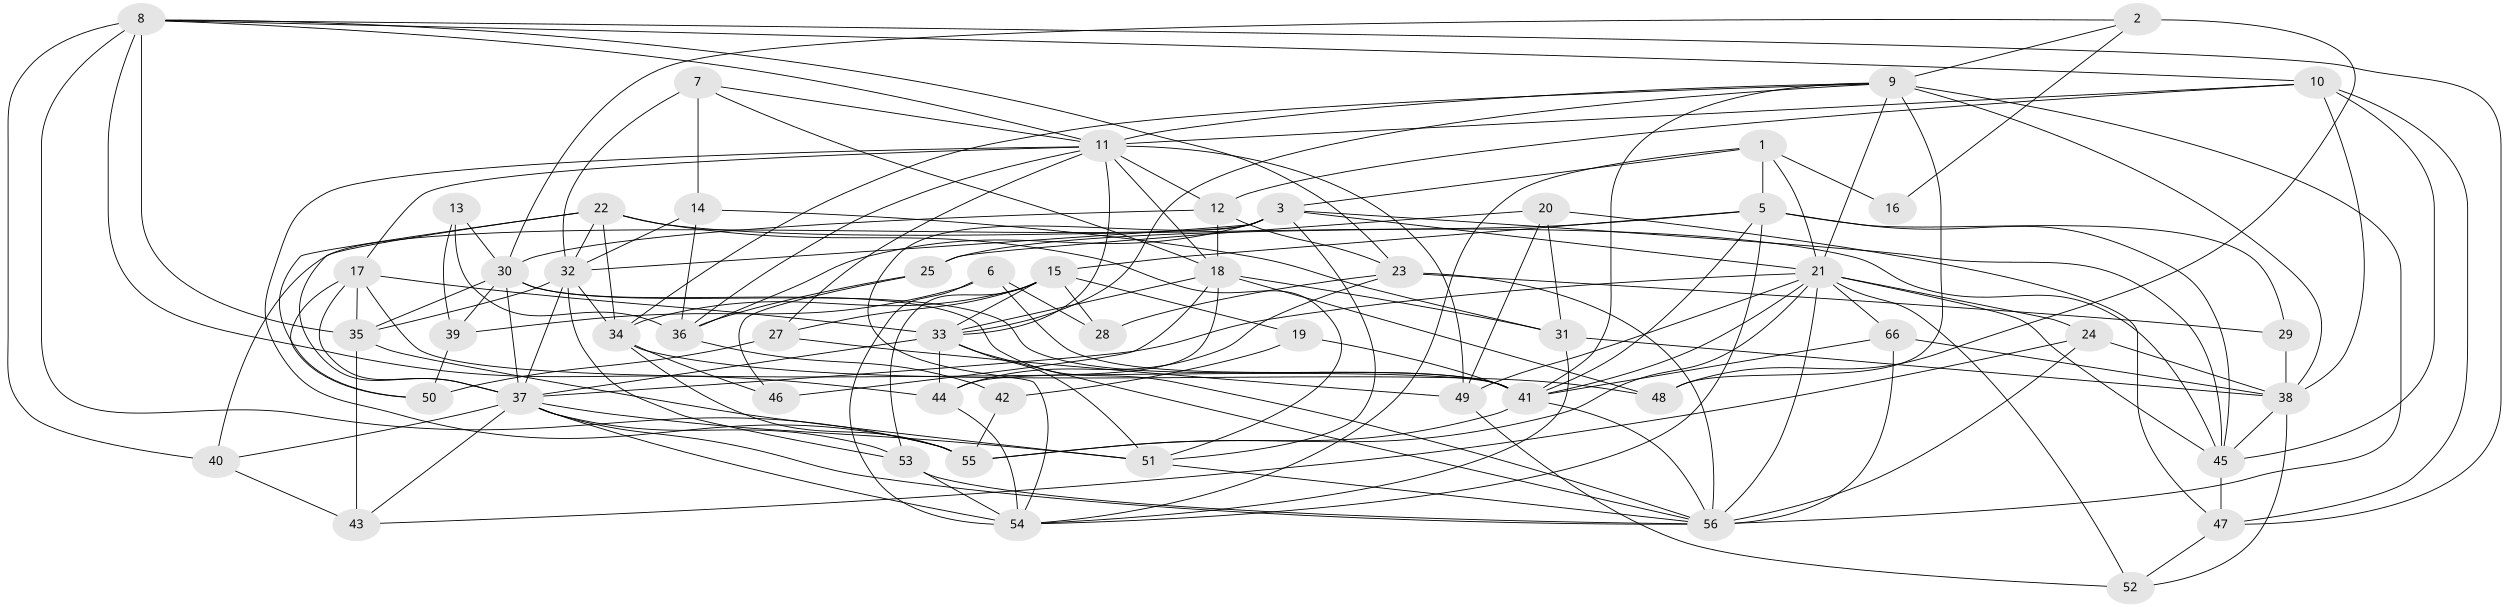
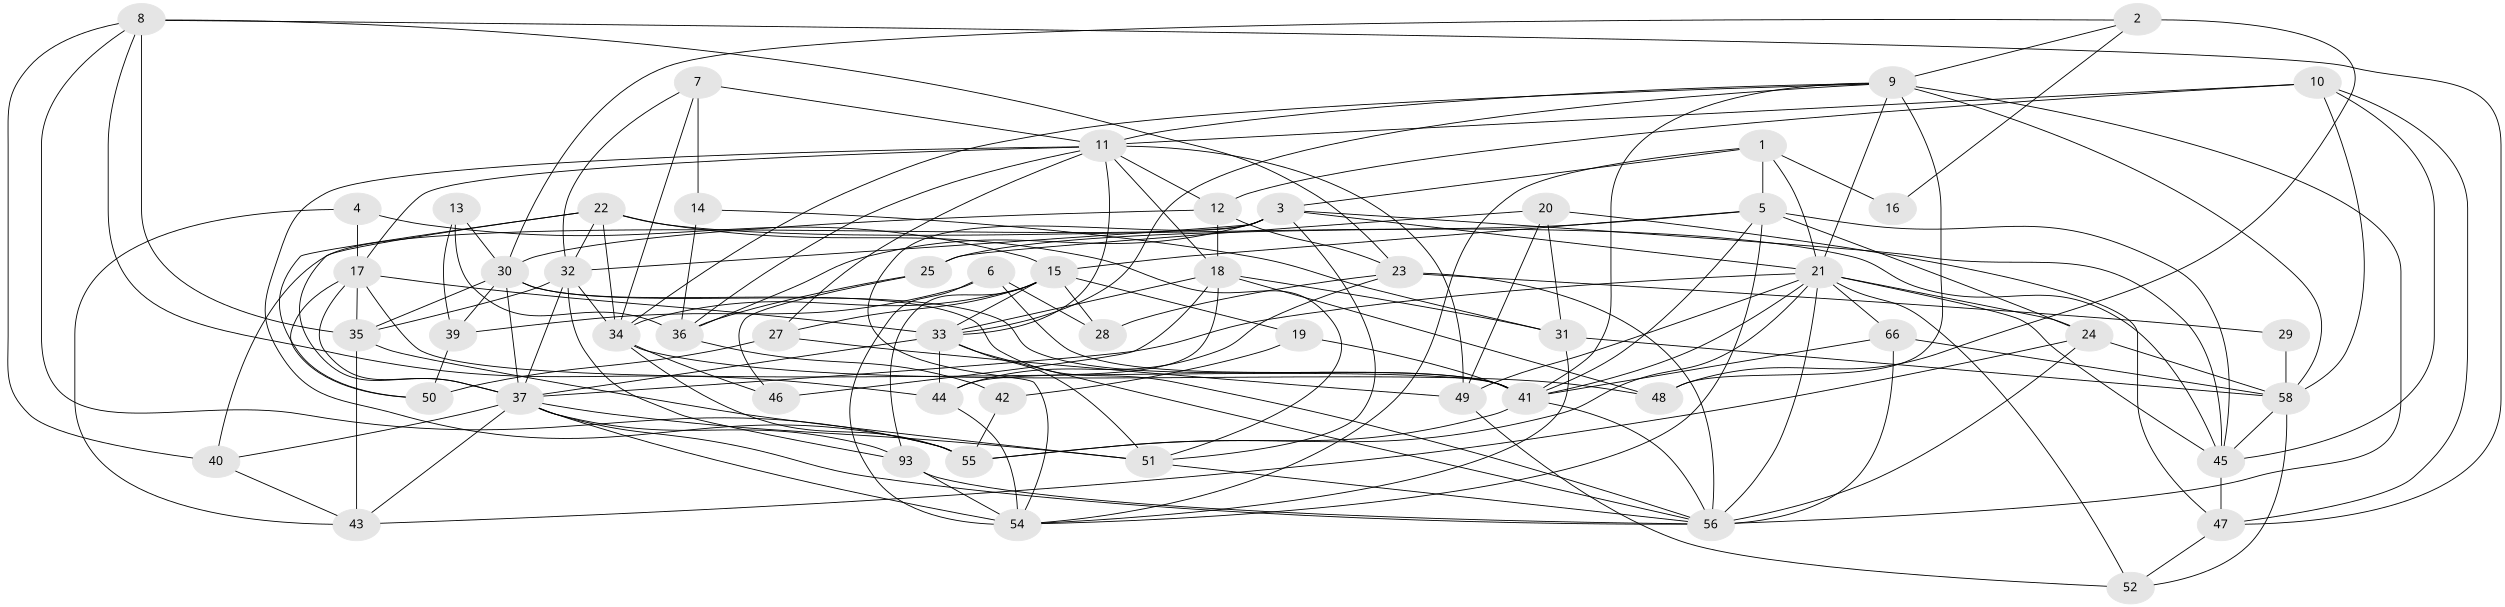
(1230, 47) -> none
(627, 54) -> none
(943, 178) -> (657, 209)
none -> (357, 209)
(2083, 226) -> (1927, 271)
(617, 248) -> none
(2286, 399) -> (2286, 399)
(906, 462) -> (906, 462)
